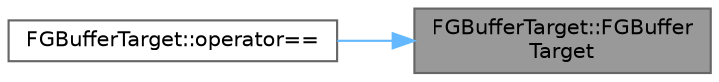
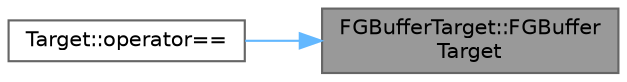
(173, 41) -> (127, 41)
